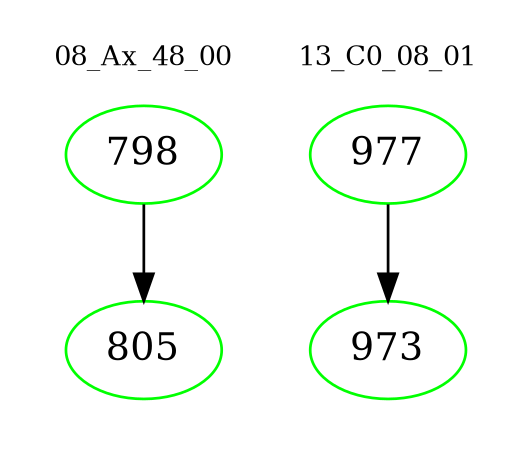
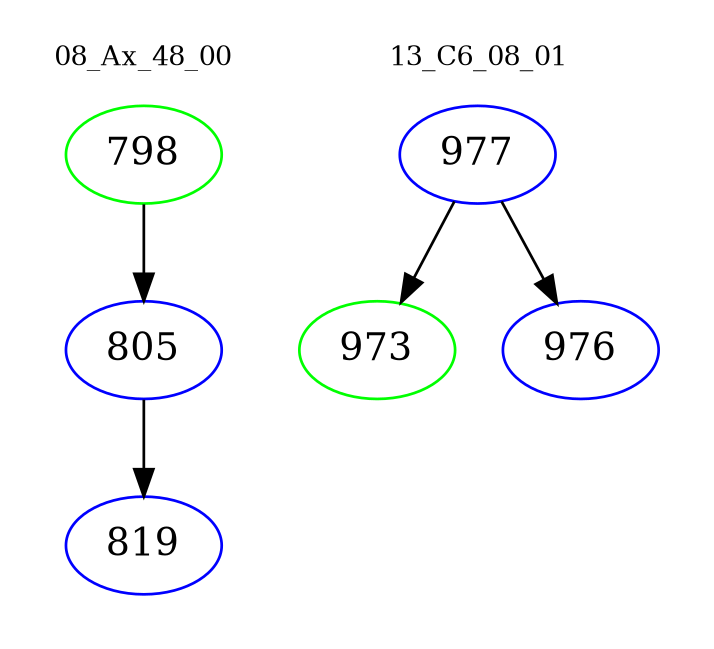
(388, 58) -> (479, 58)
(388, 155) -> (478, 155)
(144, 350) -> (144, 350)
none -> (581, 350)
none -> (144, 545)
